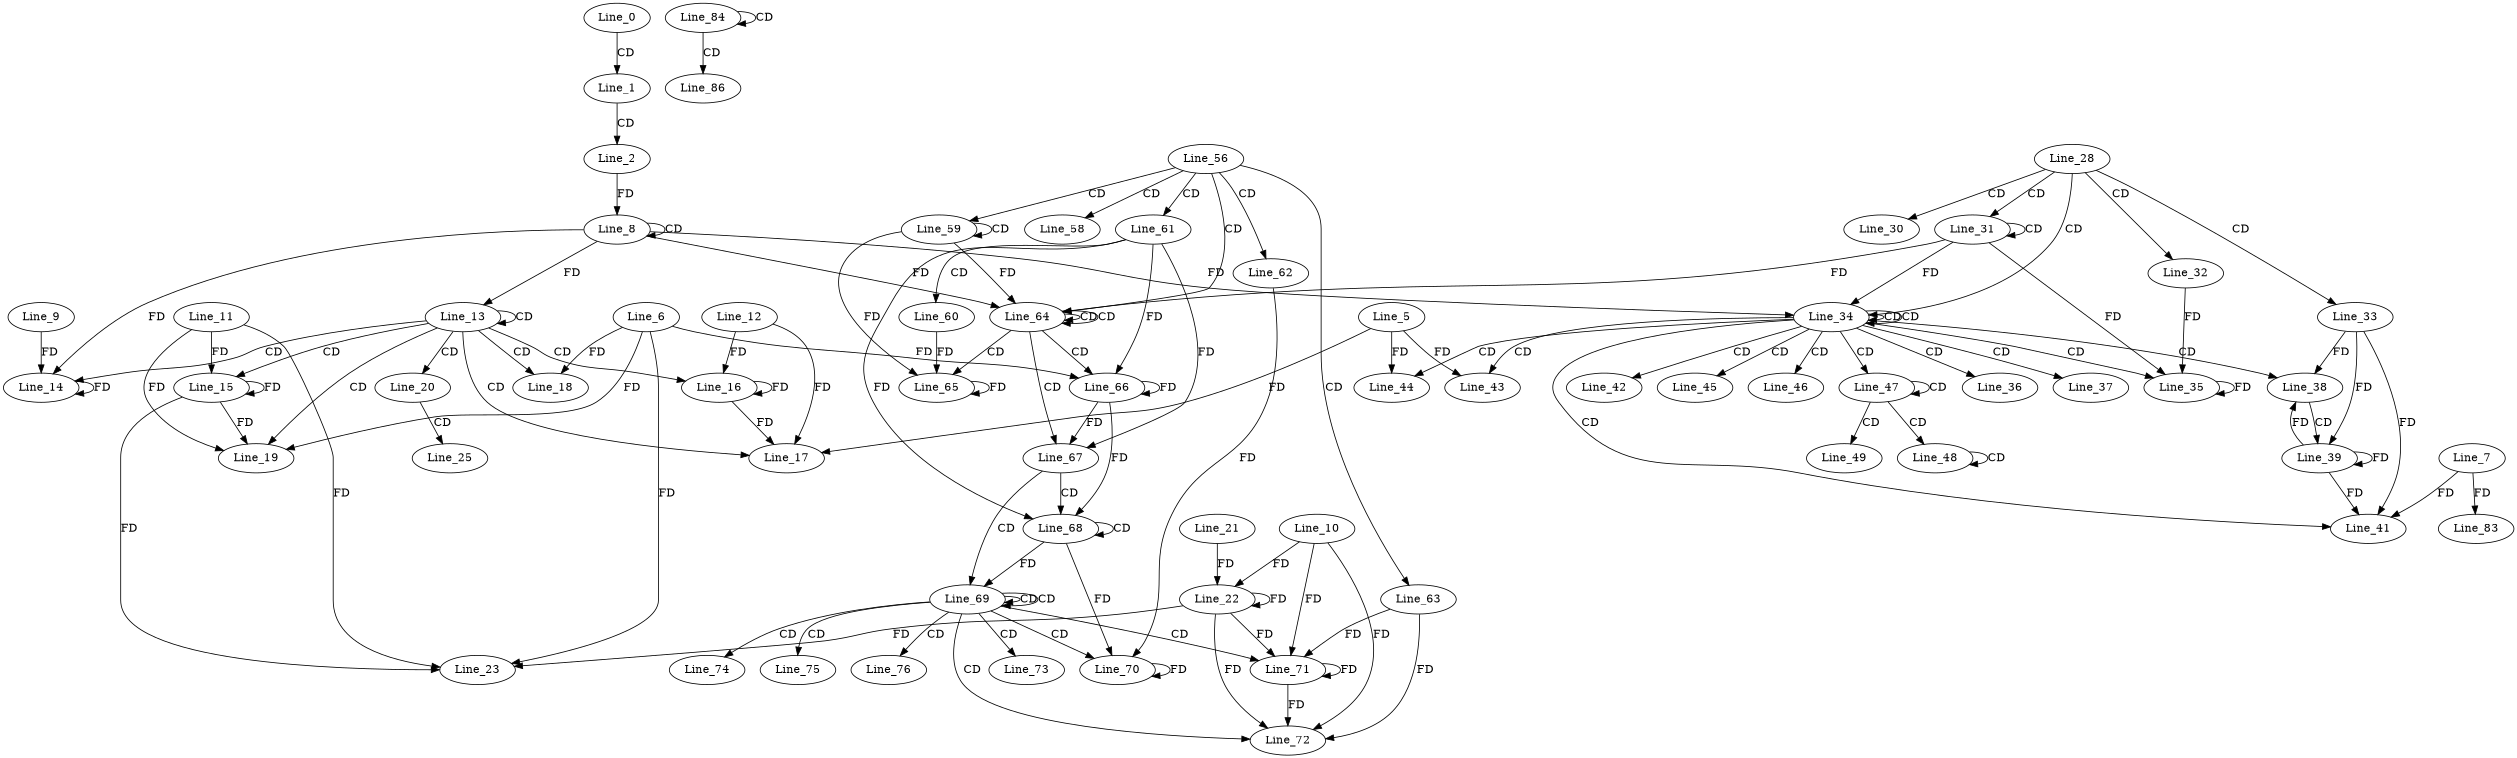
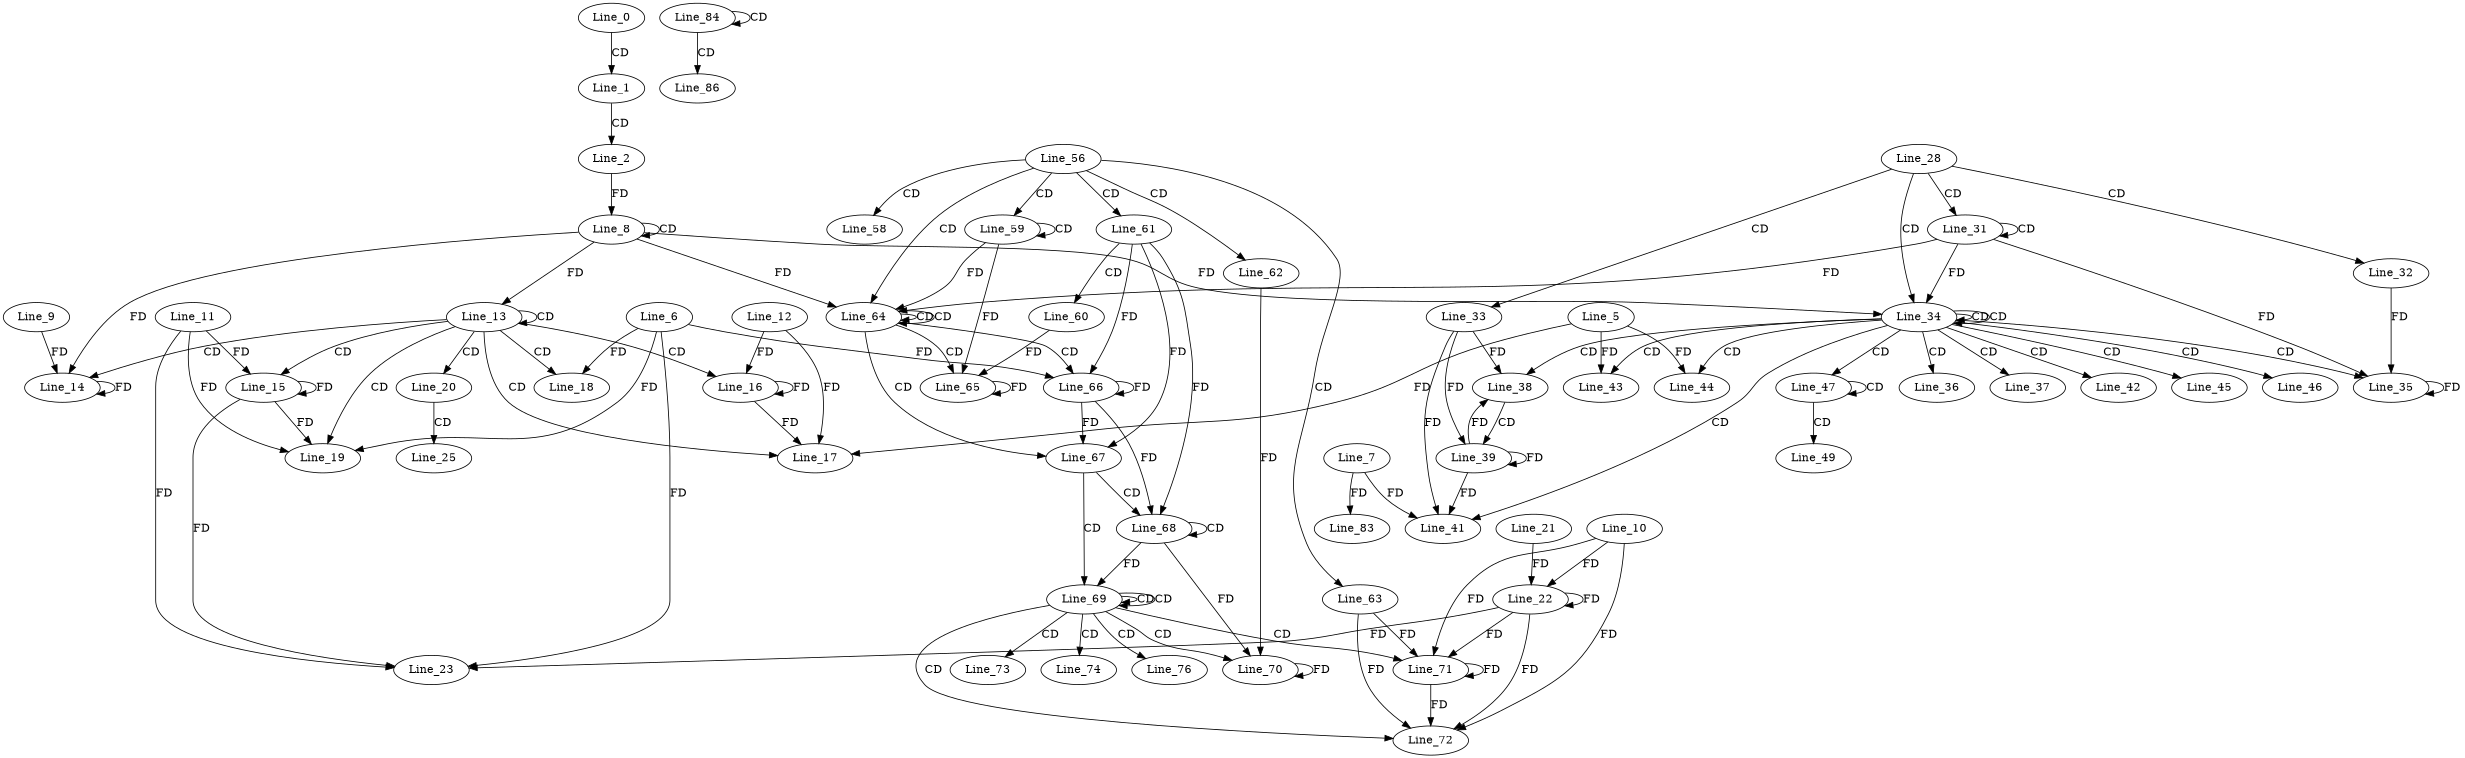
(1882, 230) -> none
(1935, 458) -> none
(798, 670) -> none
